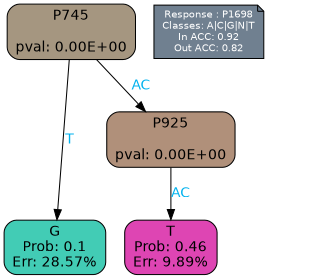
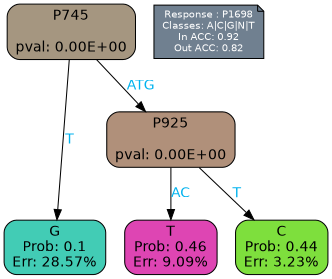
(141, 86) -> (141, 86)
(171, 247) -> (171, 247)
none -> (282, 247)
